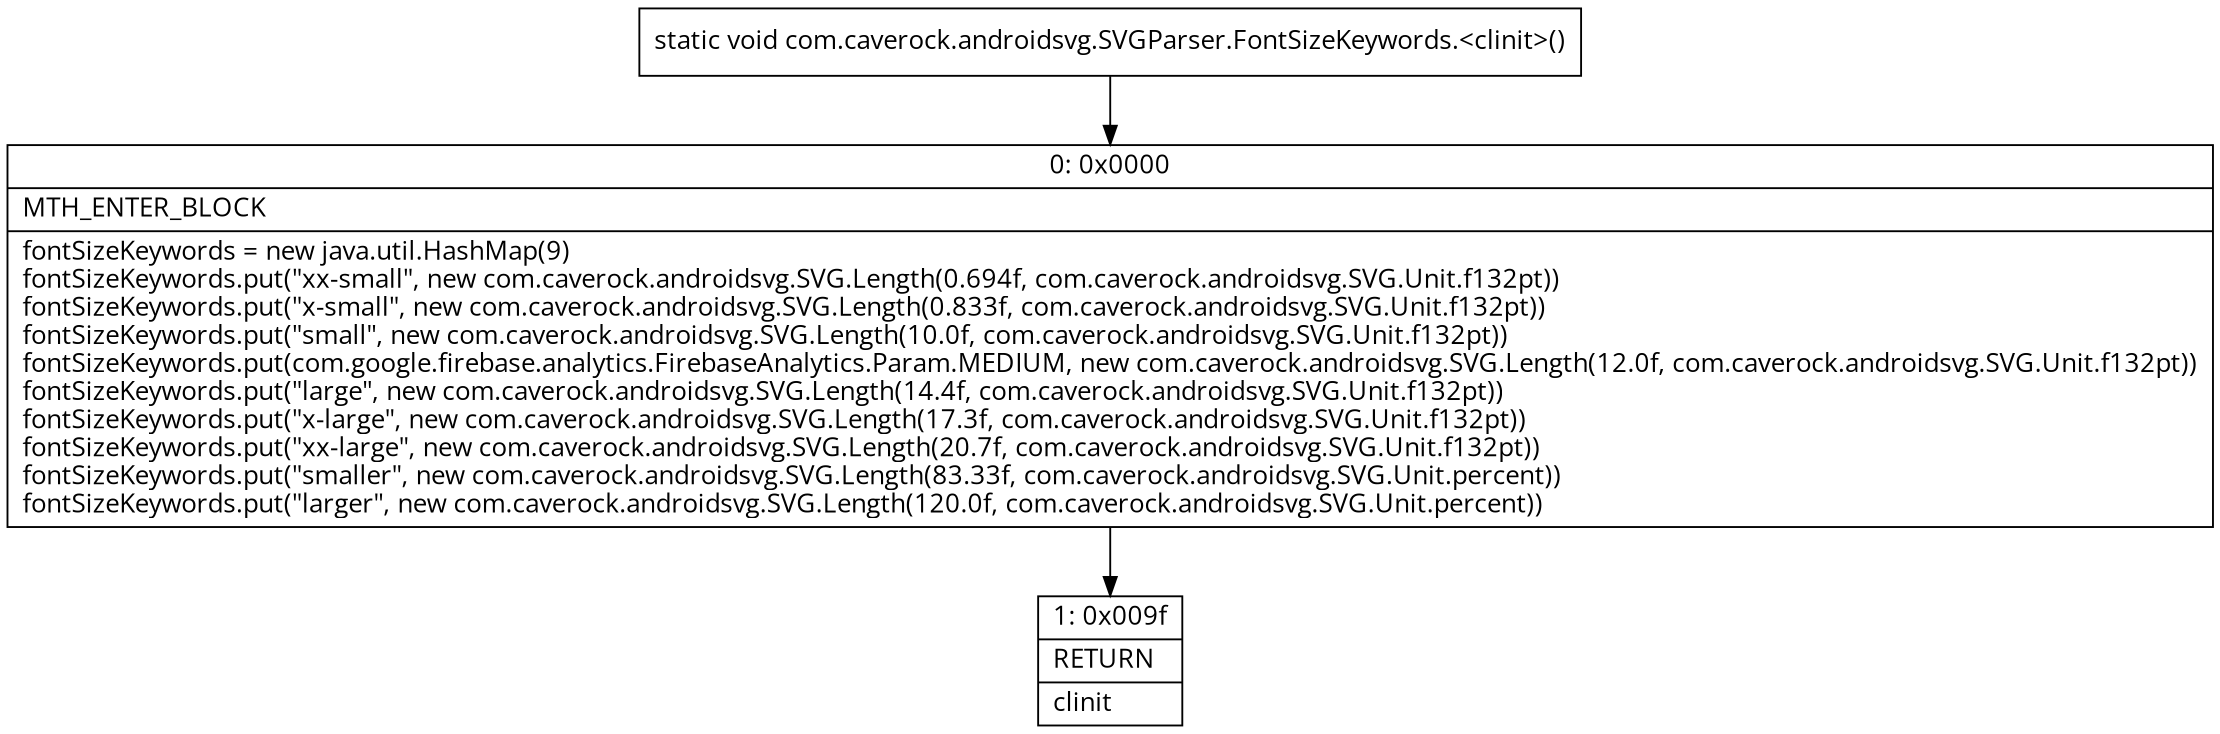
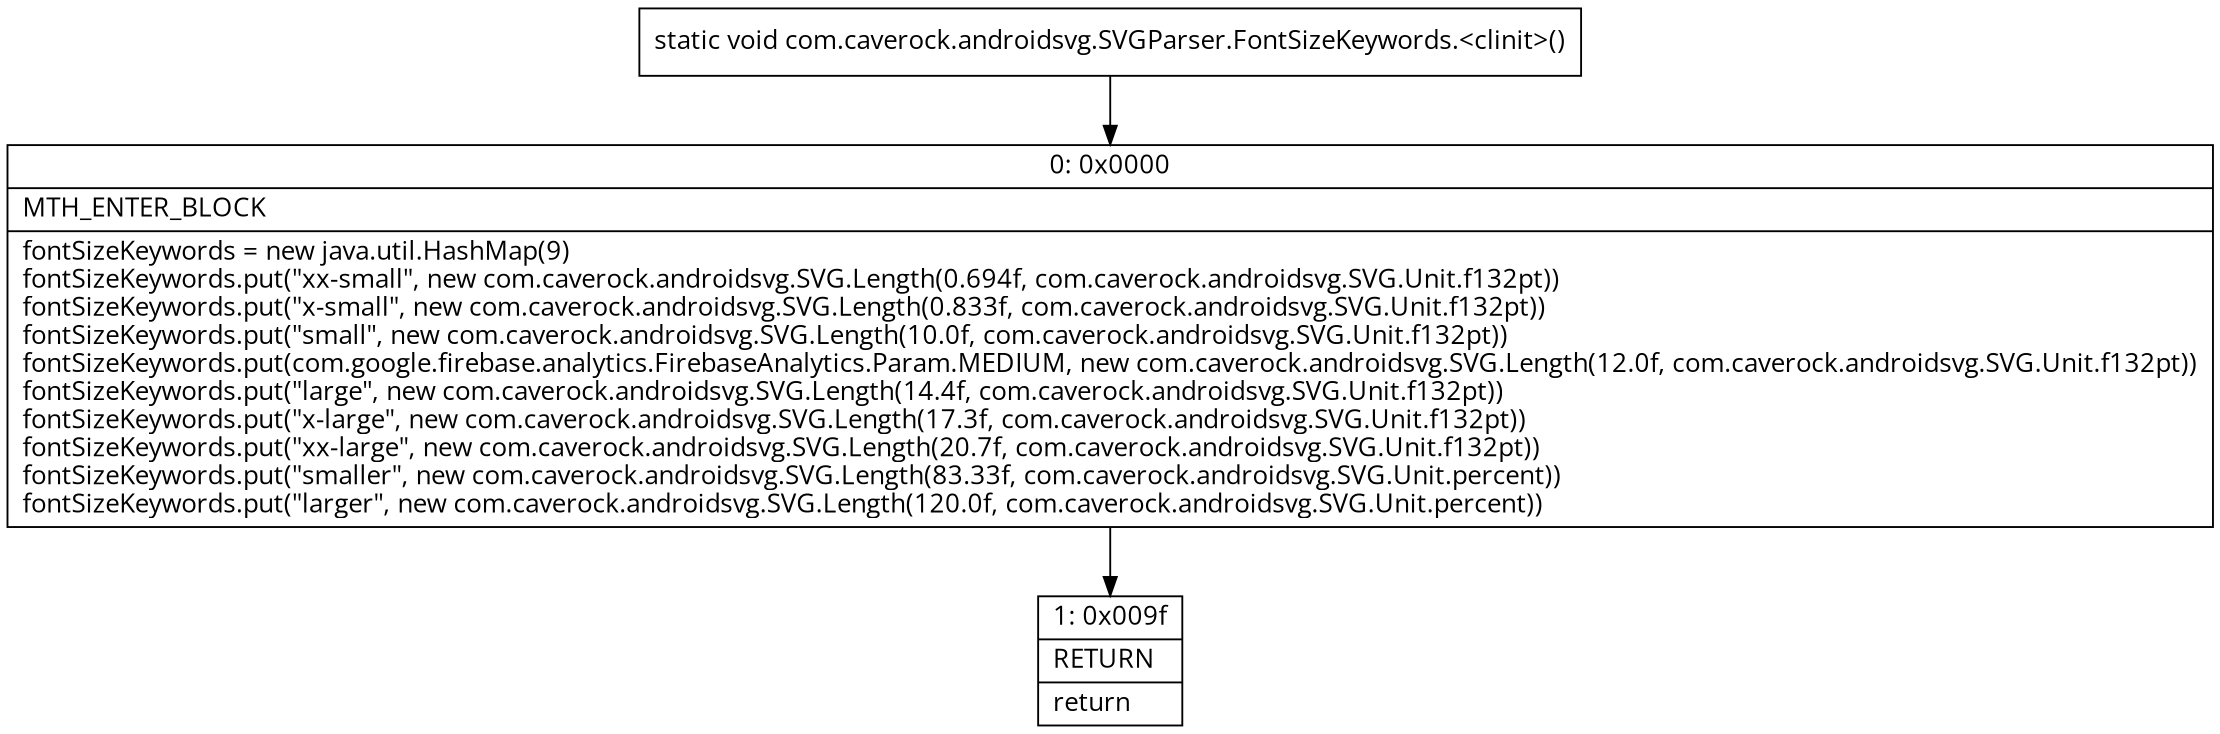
(1083, 703) -> (1092, 703)
